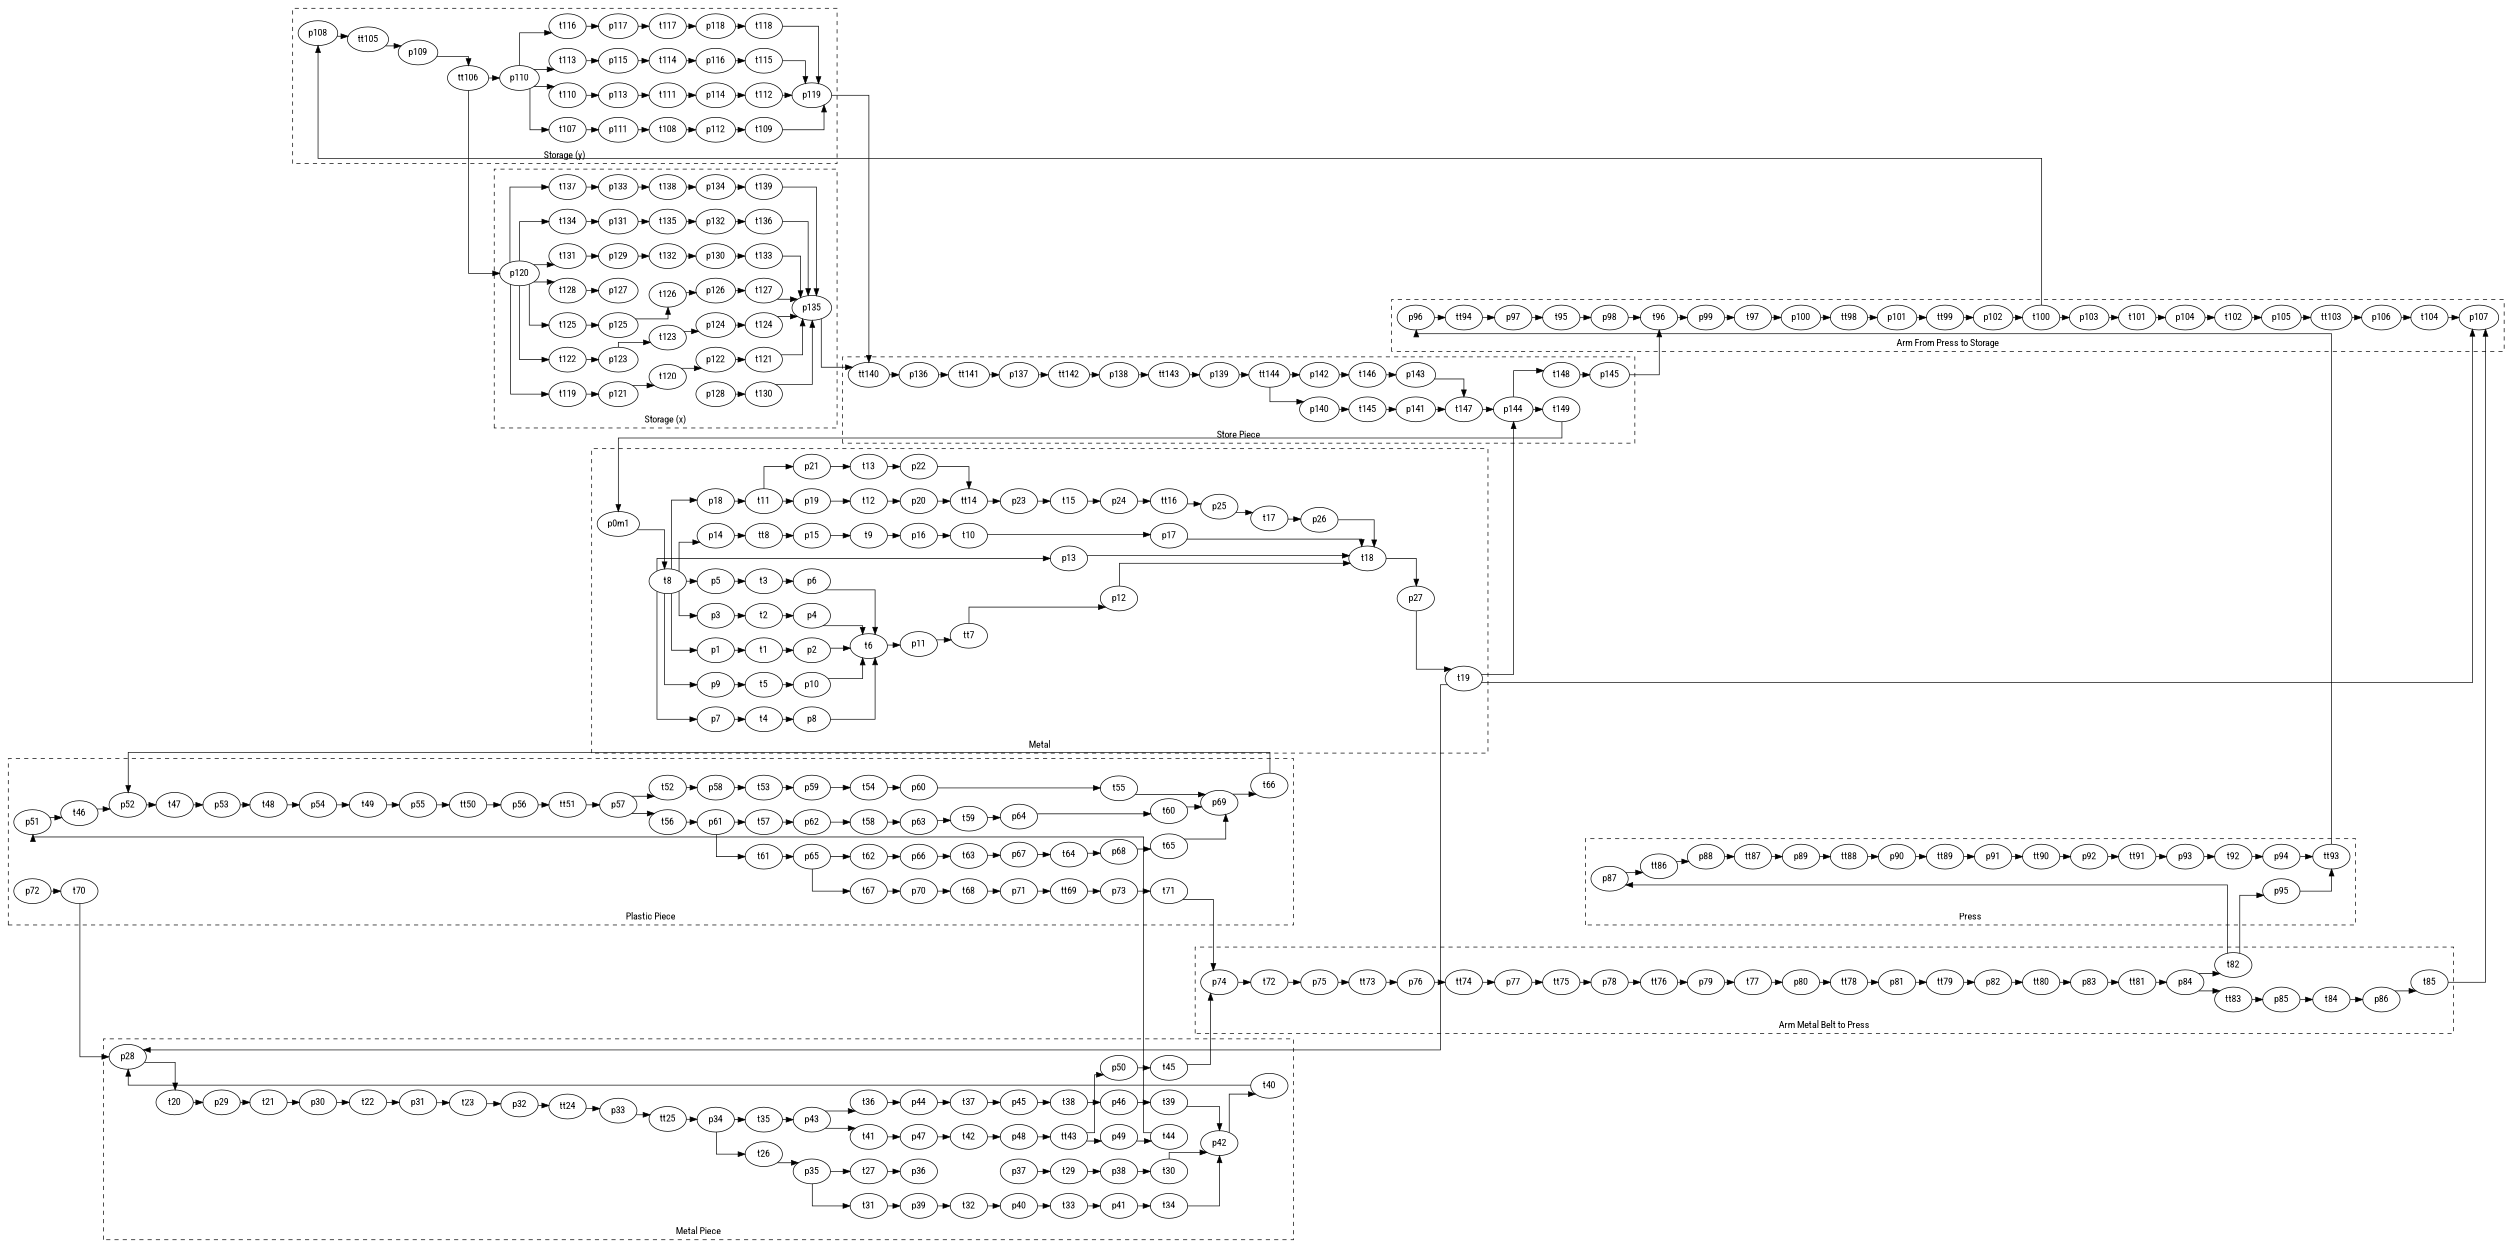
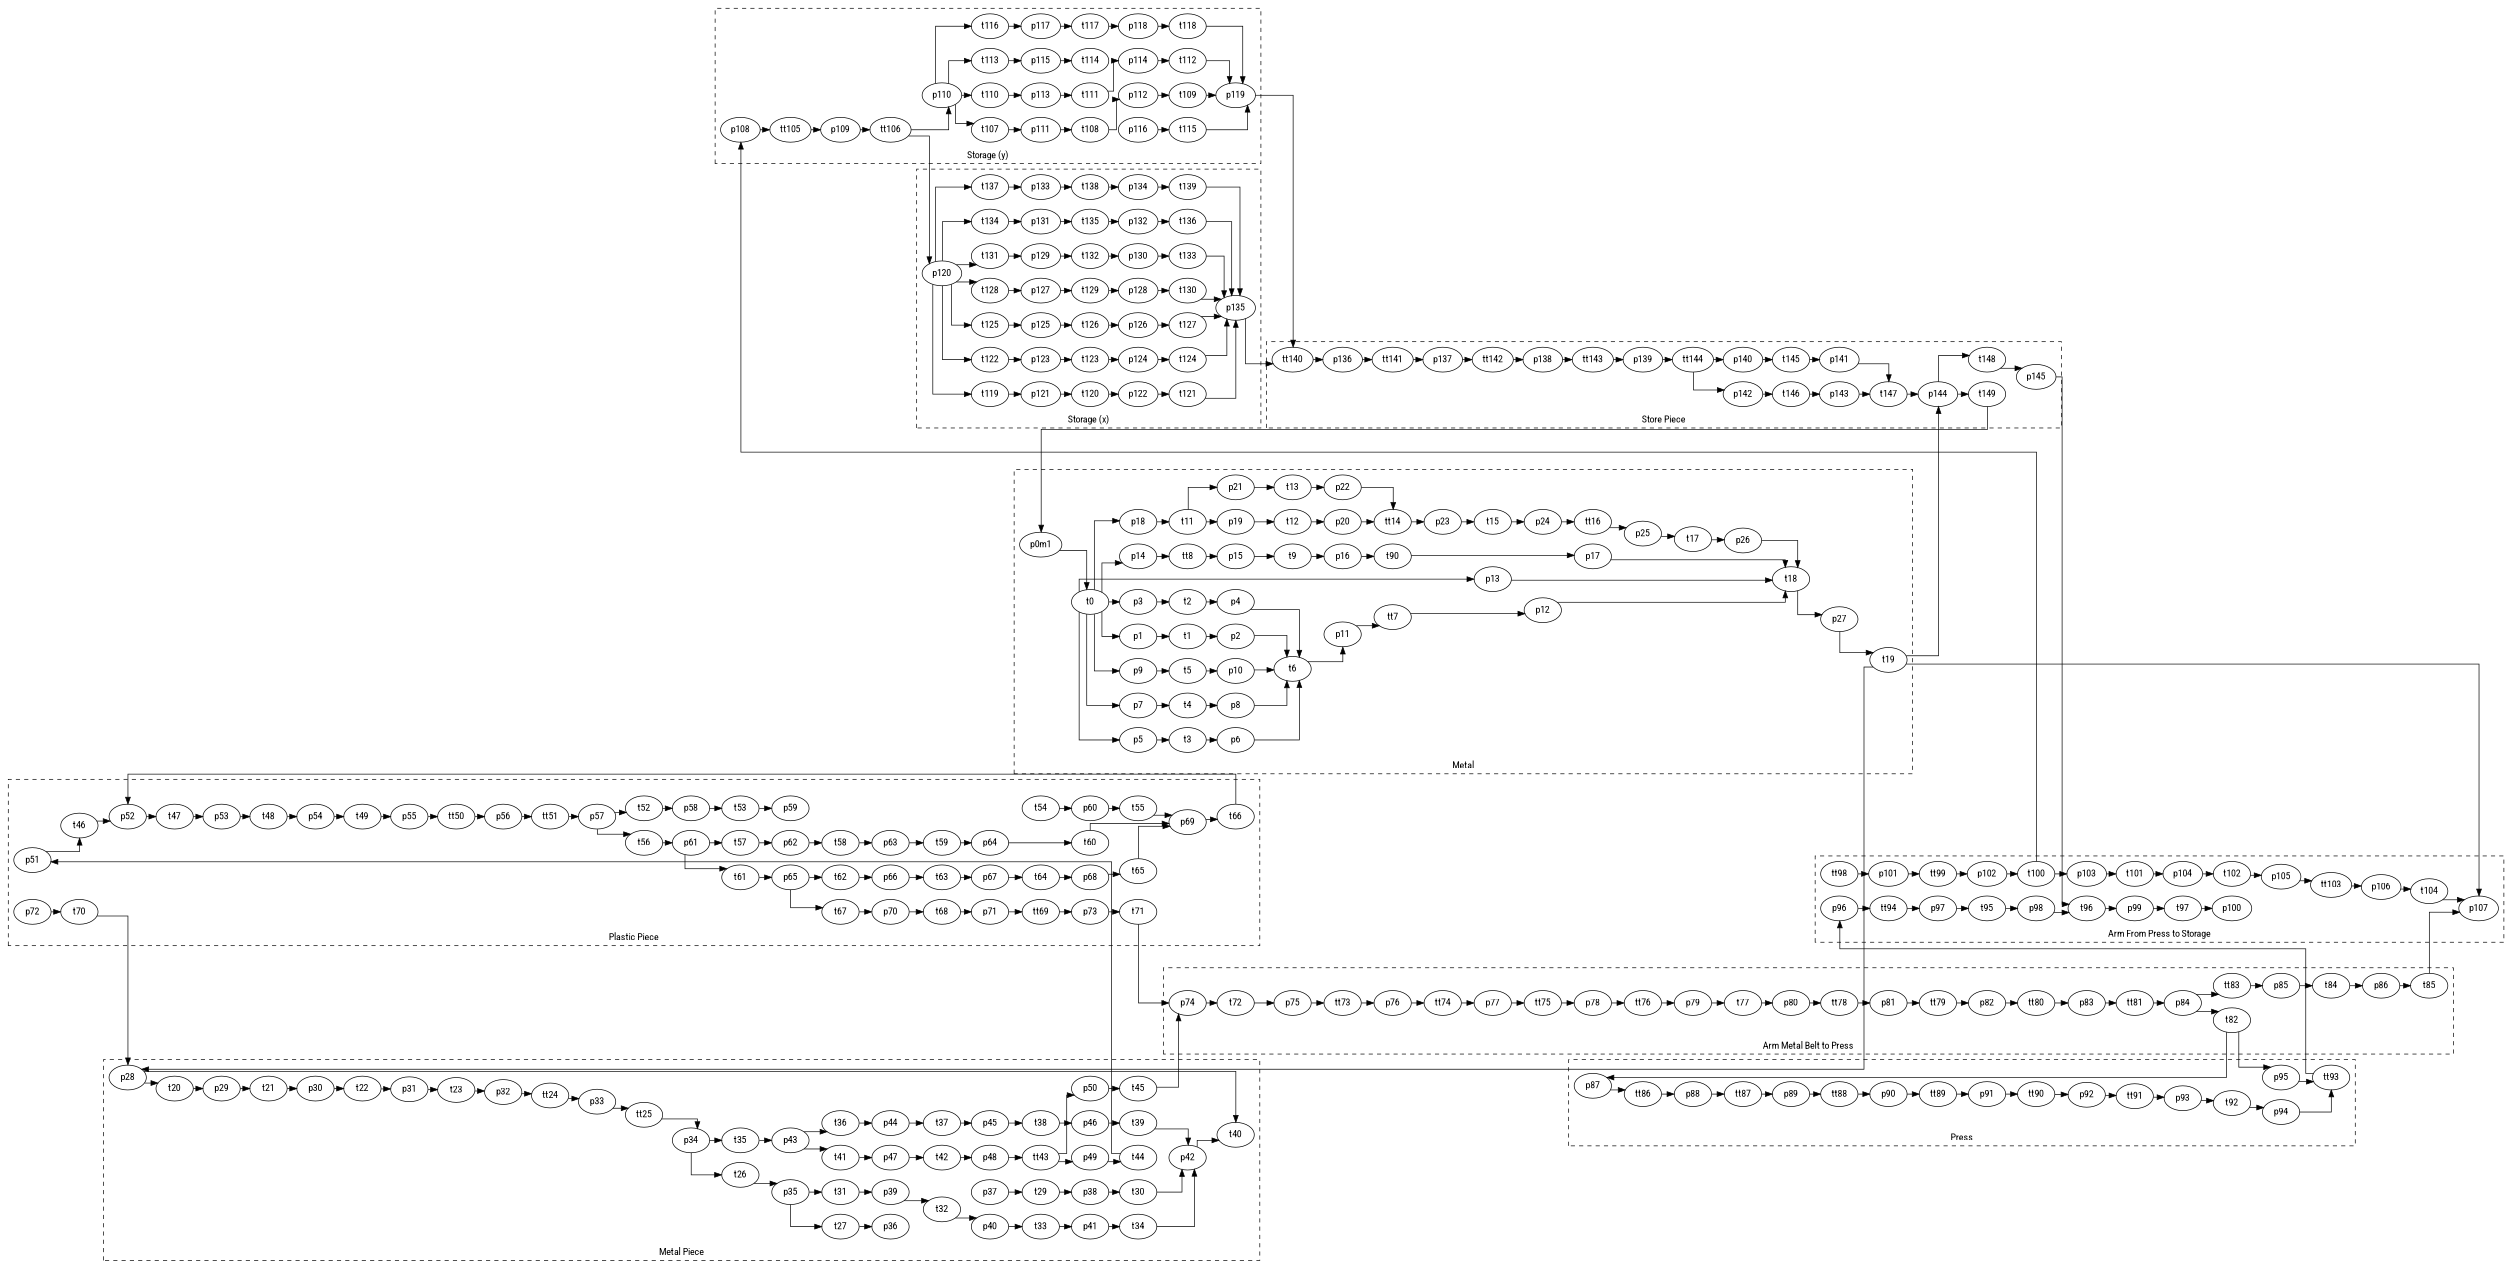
(688, 61) -> none
none -> (1090, 291)
(1822, 318) -> none
(969, 536) -> (1393, 556)
(668, 581) -> (1090, 602)
(837, 788) -> none
(685, 1085) -> (712, 1071)
